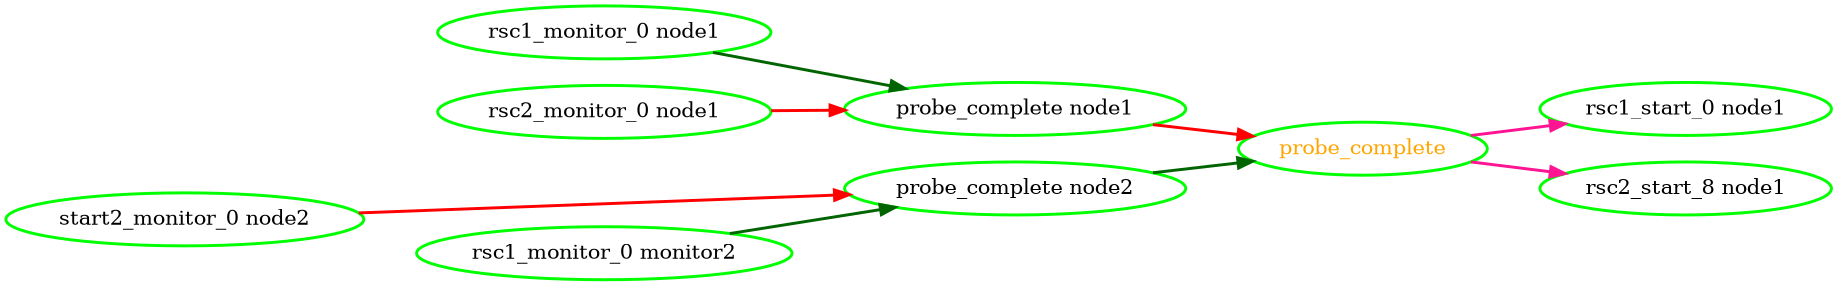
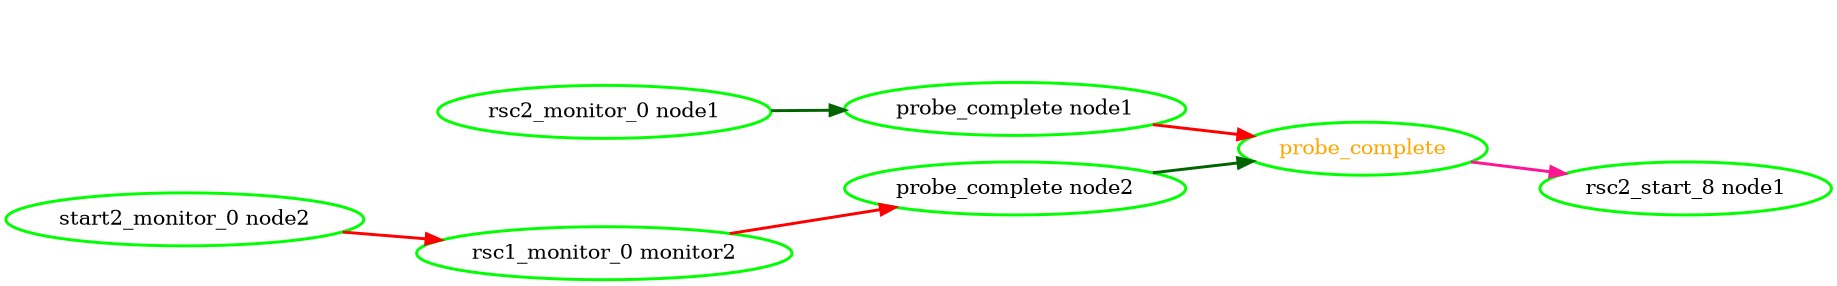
(604, 32) -> none
(1686, 109) -> none
(800, 110) -> (800, 110)
(597, 204) -> (384, 235)
(805, 222) -> (805, 222)
